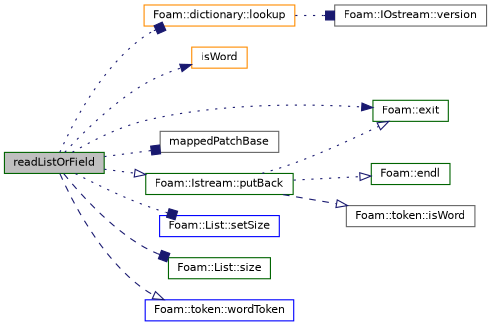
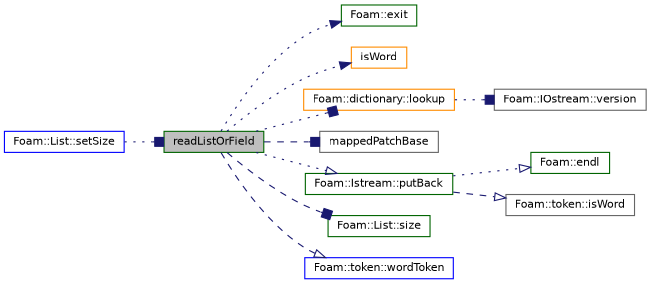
(321, 152) -> none
(127, 154) -> (286, 142)
(119, 195) -> (139, 142)
